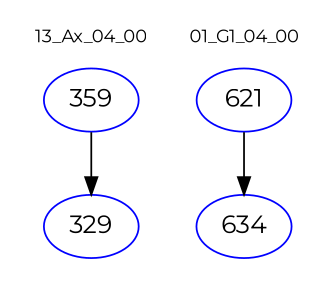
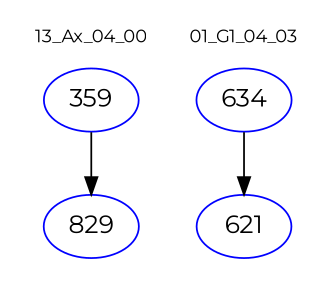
(245, 38) -> (244, 38)
(244, 155) -> (244, 155)
(91, 226) -> (91, 226)
